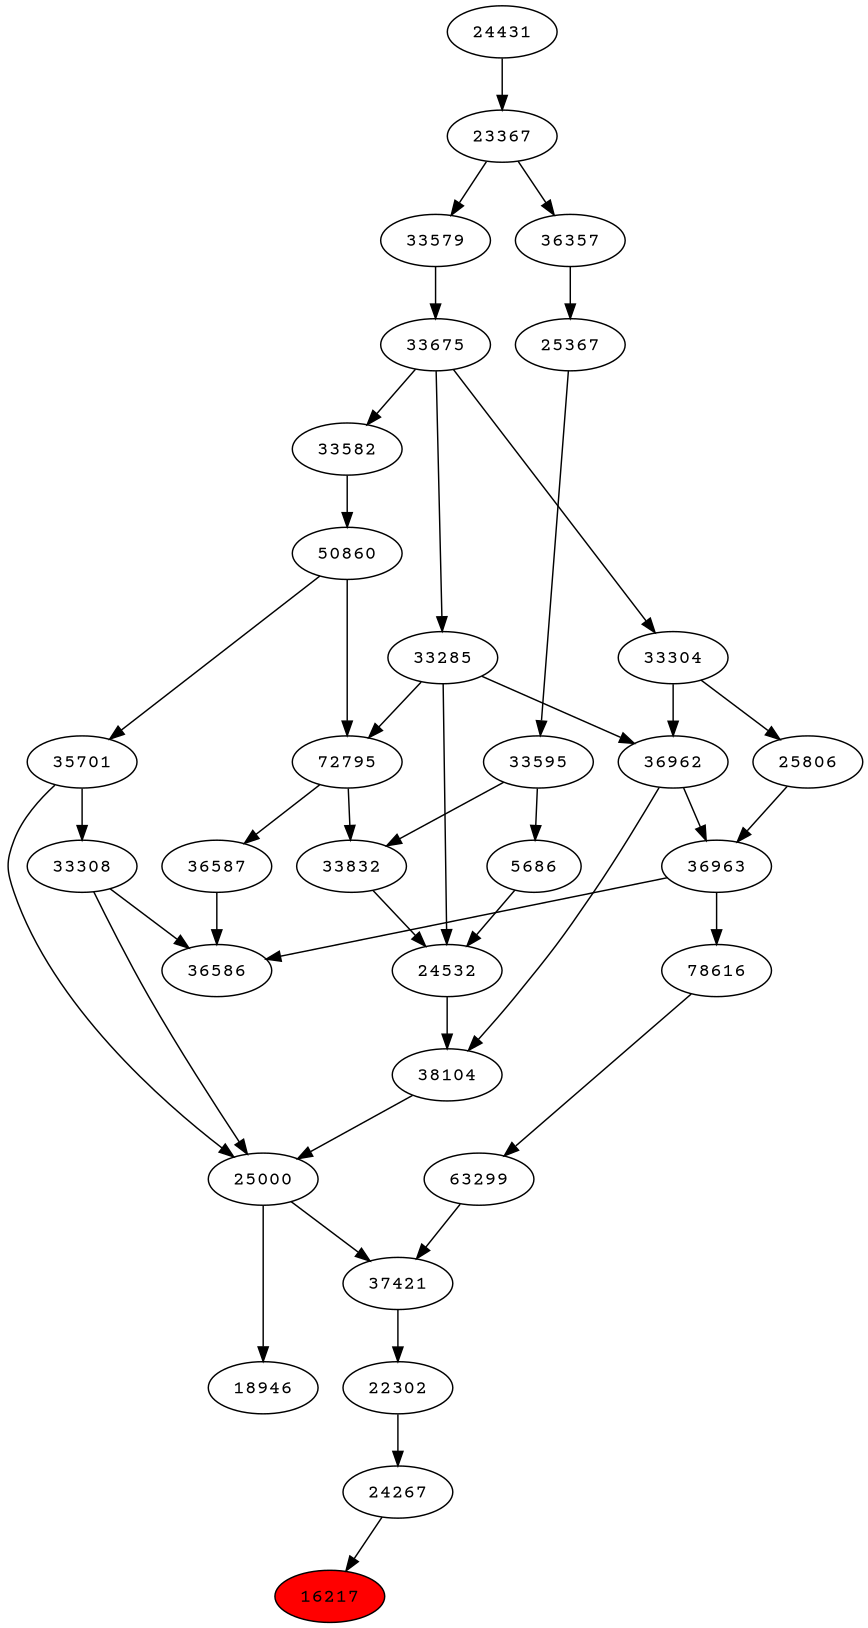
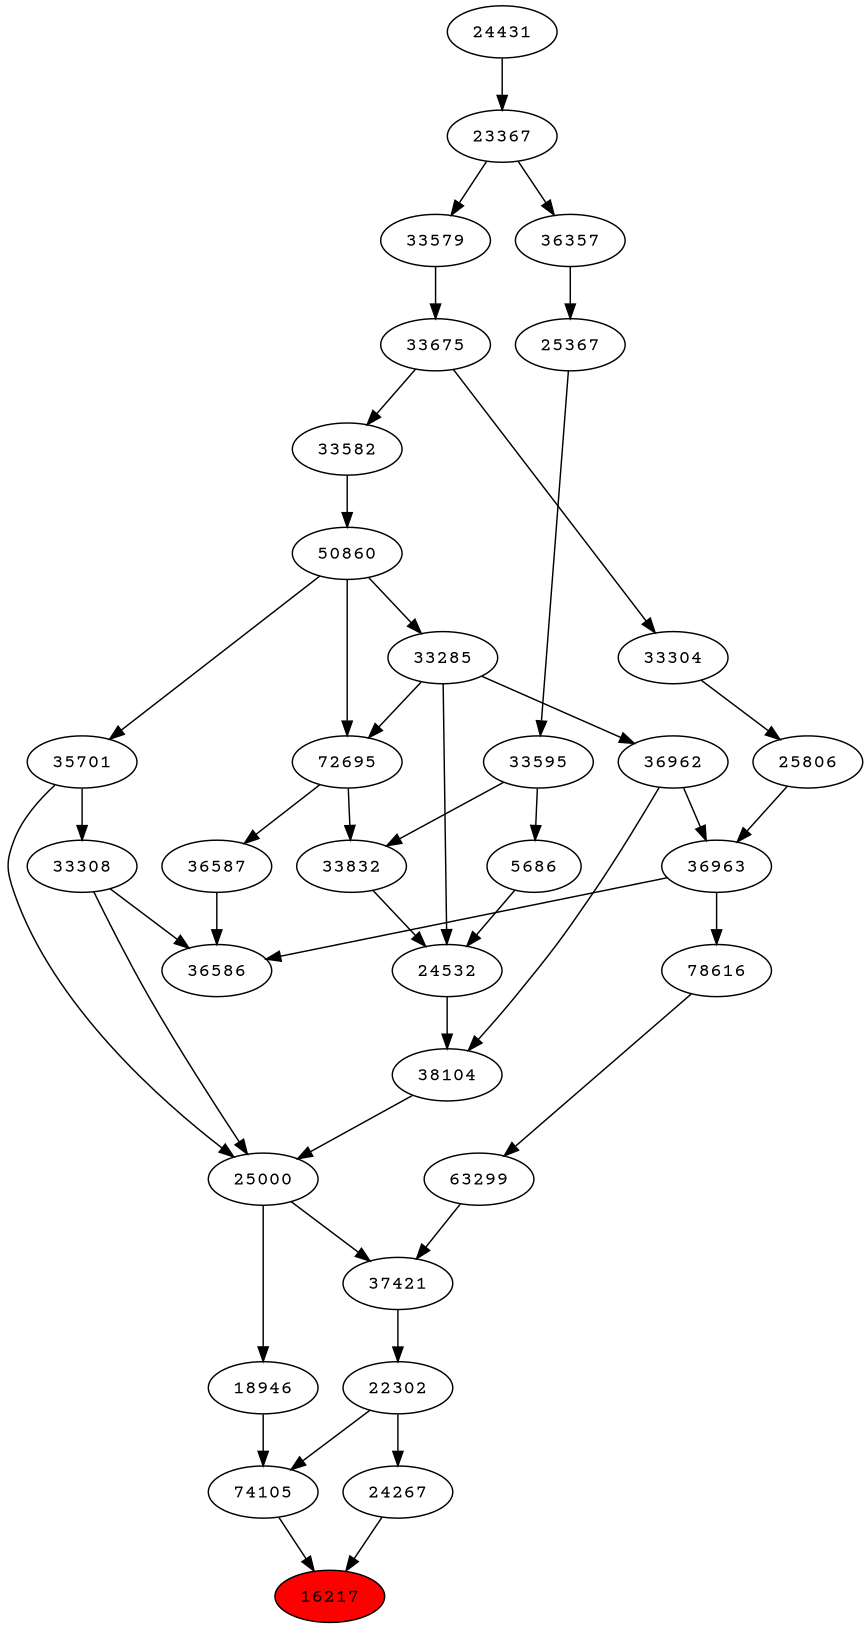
(439, 494) -> (390, 600)
(673, 703) -> none
(347, 762) -> (347, 762)
none -> (263, 1492)
